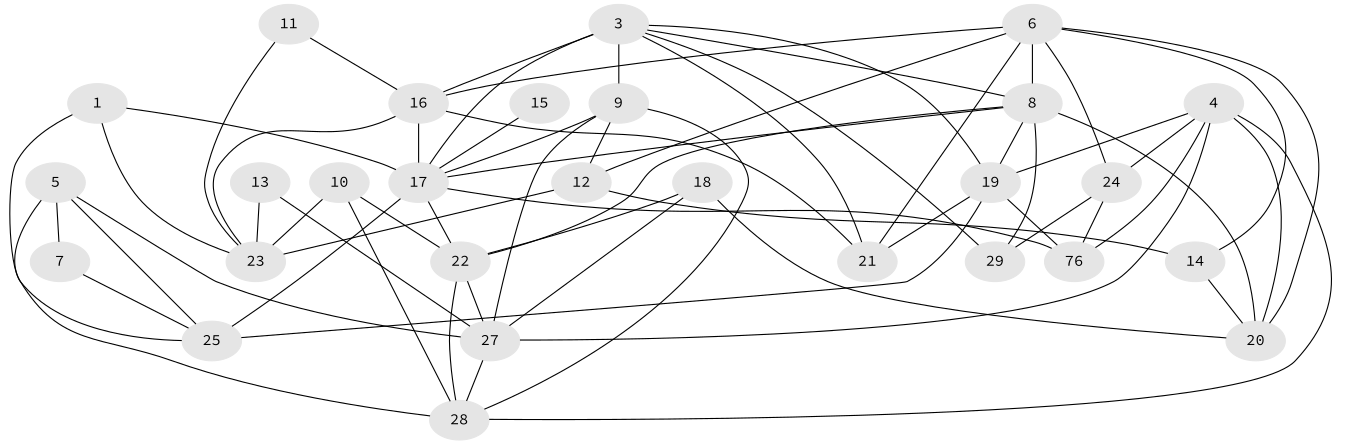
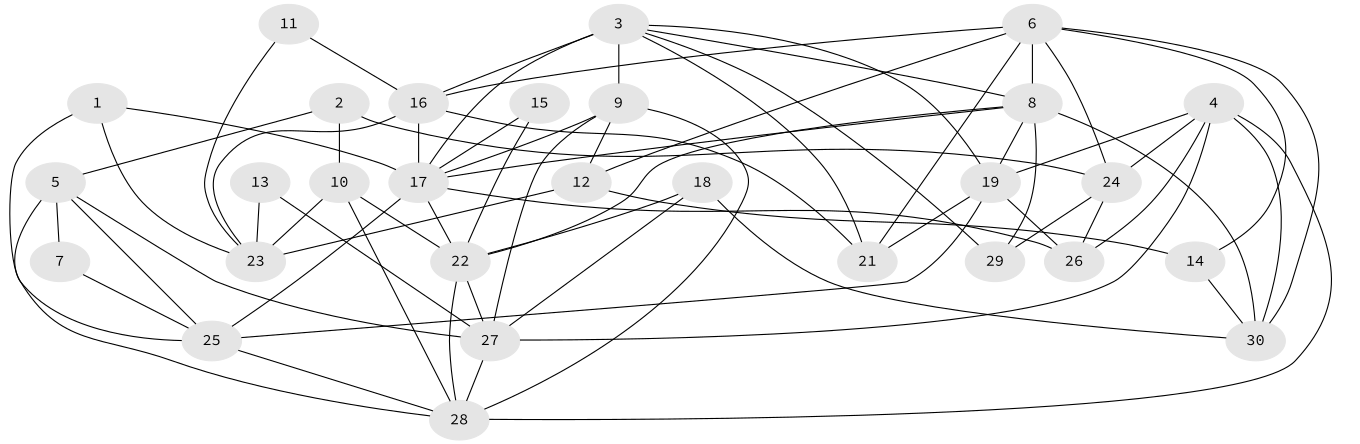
none -> (339, 103)
none -> (496, 181)
(1074, 262) -> (1074, 262)
(1256, 341) -> (1256, 341)
none -> (336, 381)
